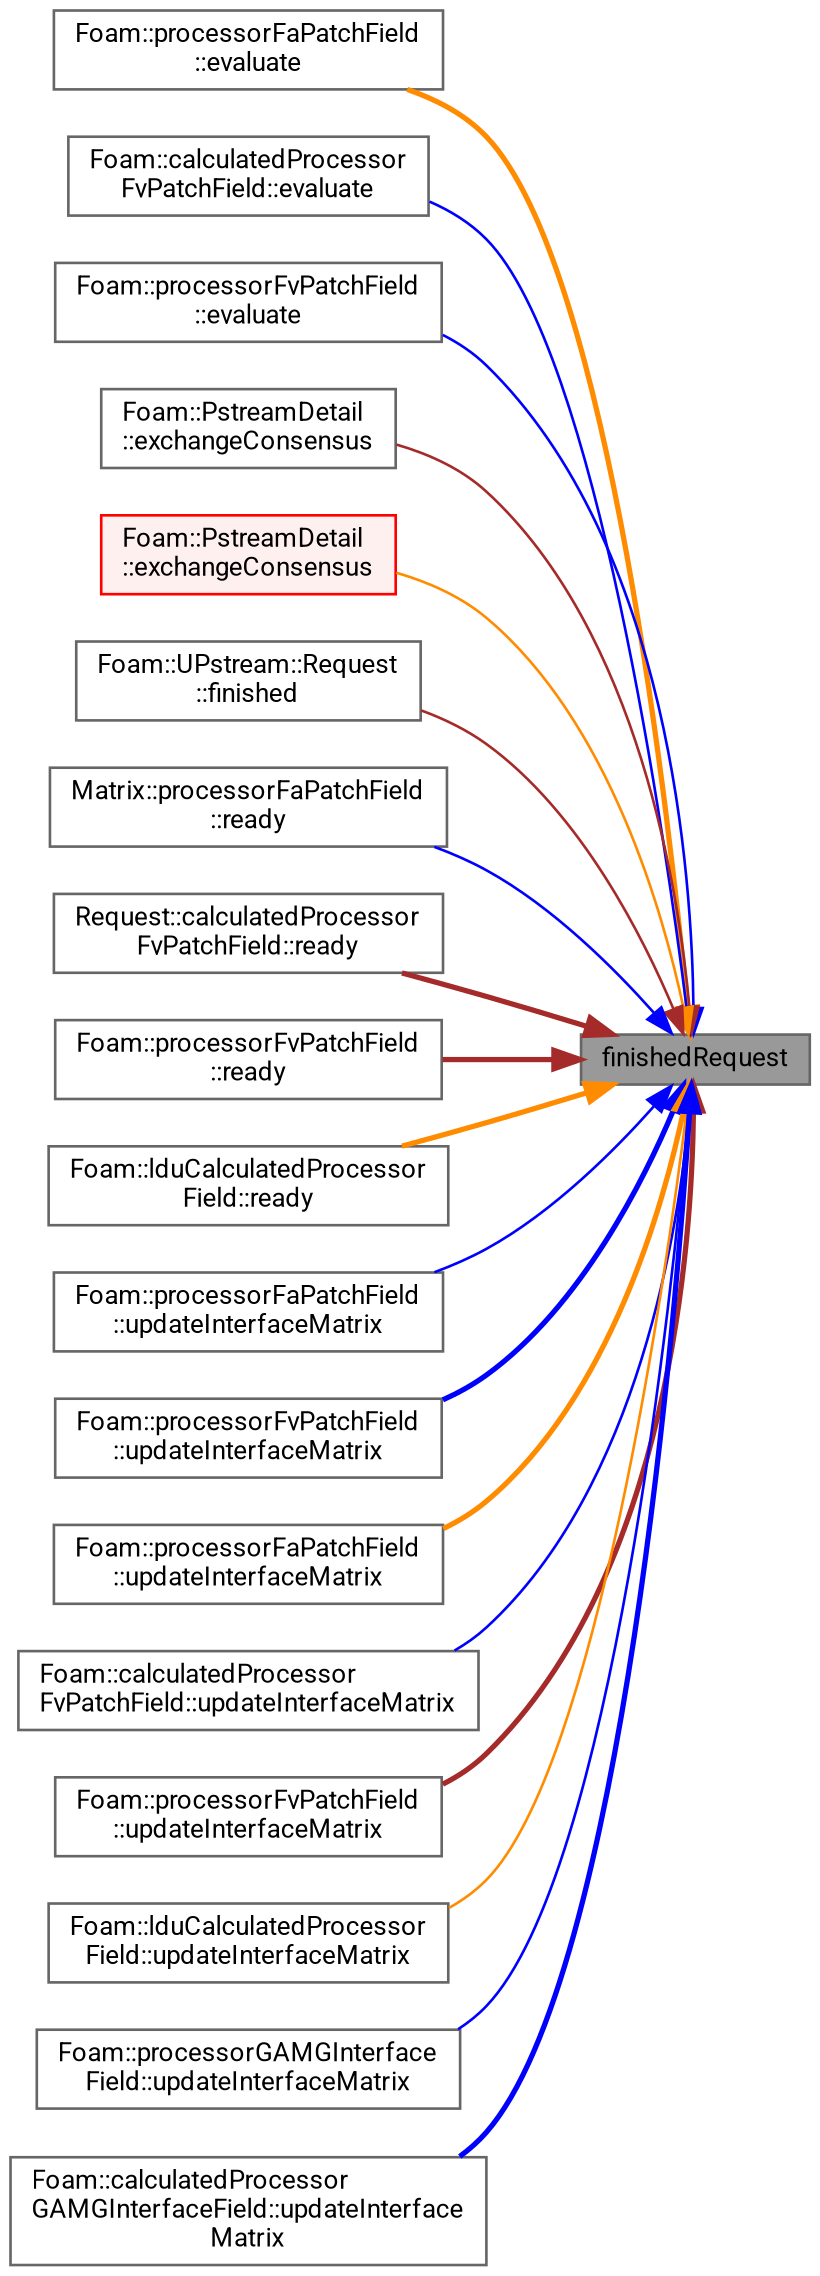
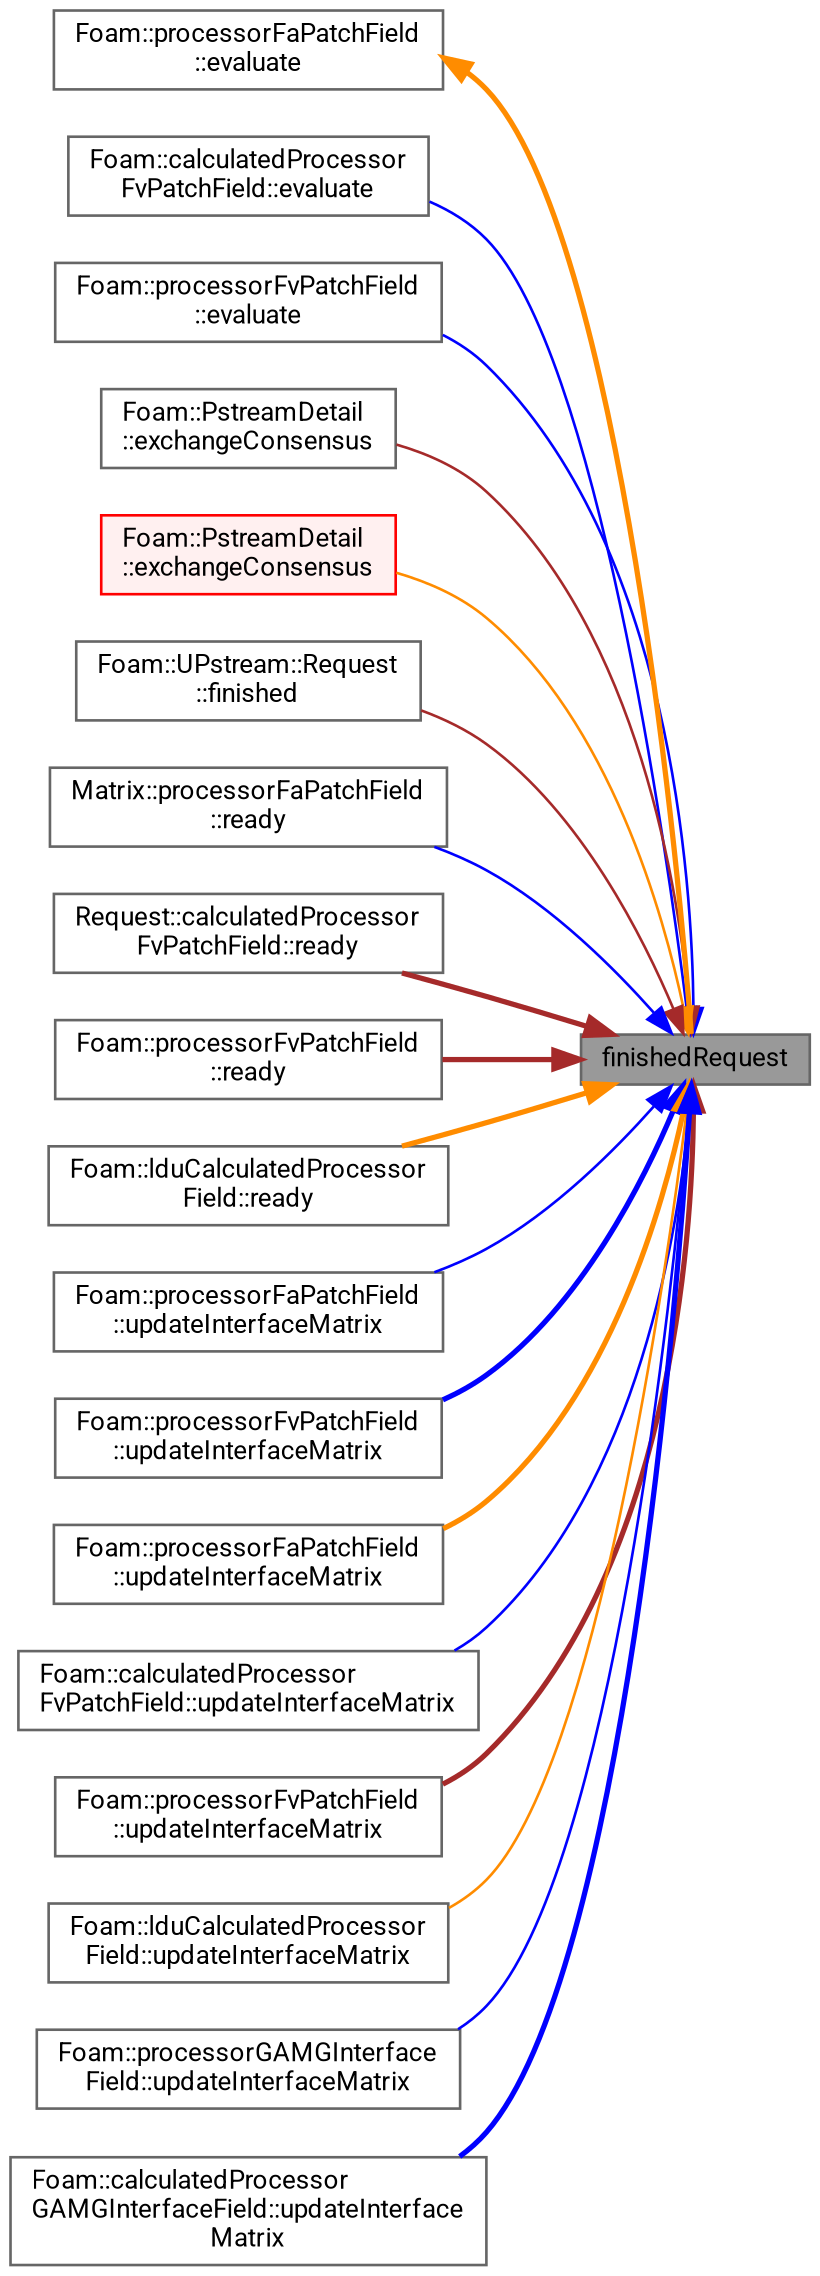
(619, 515) -> (631, 537)
